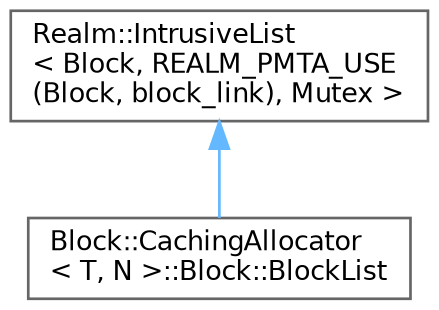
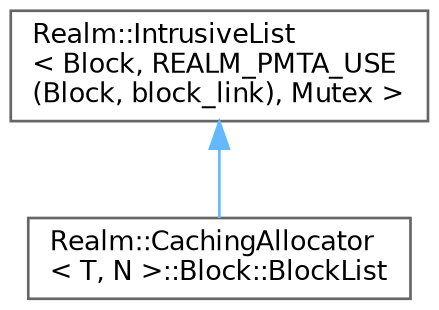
(219, 258) -> (219, 258)
